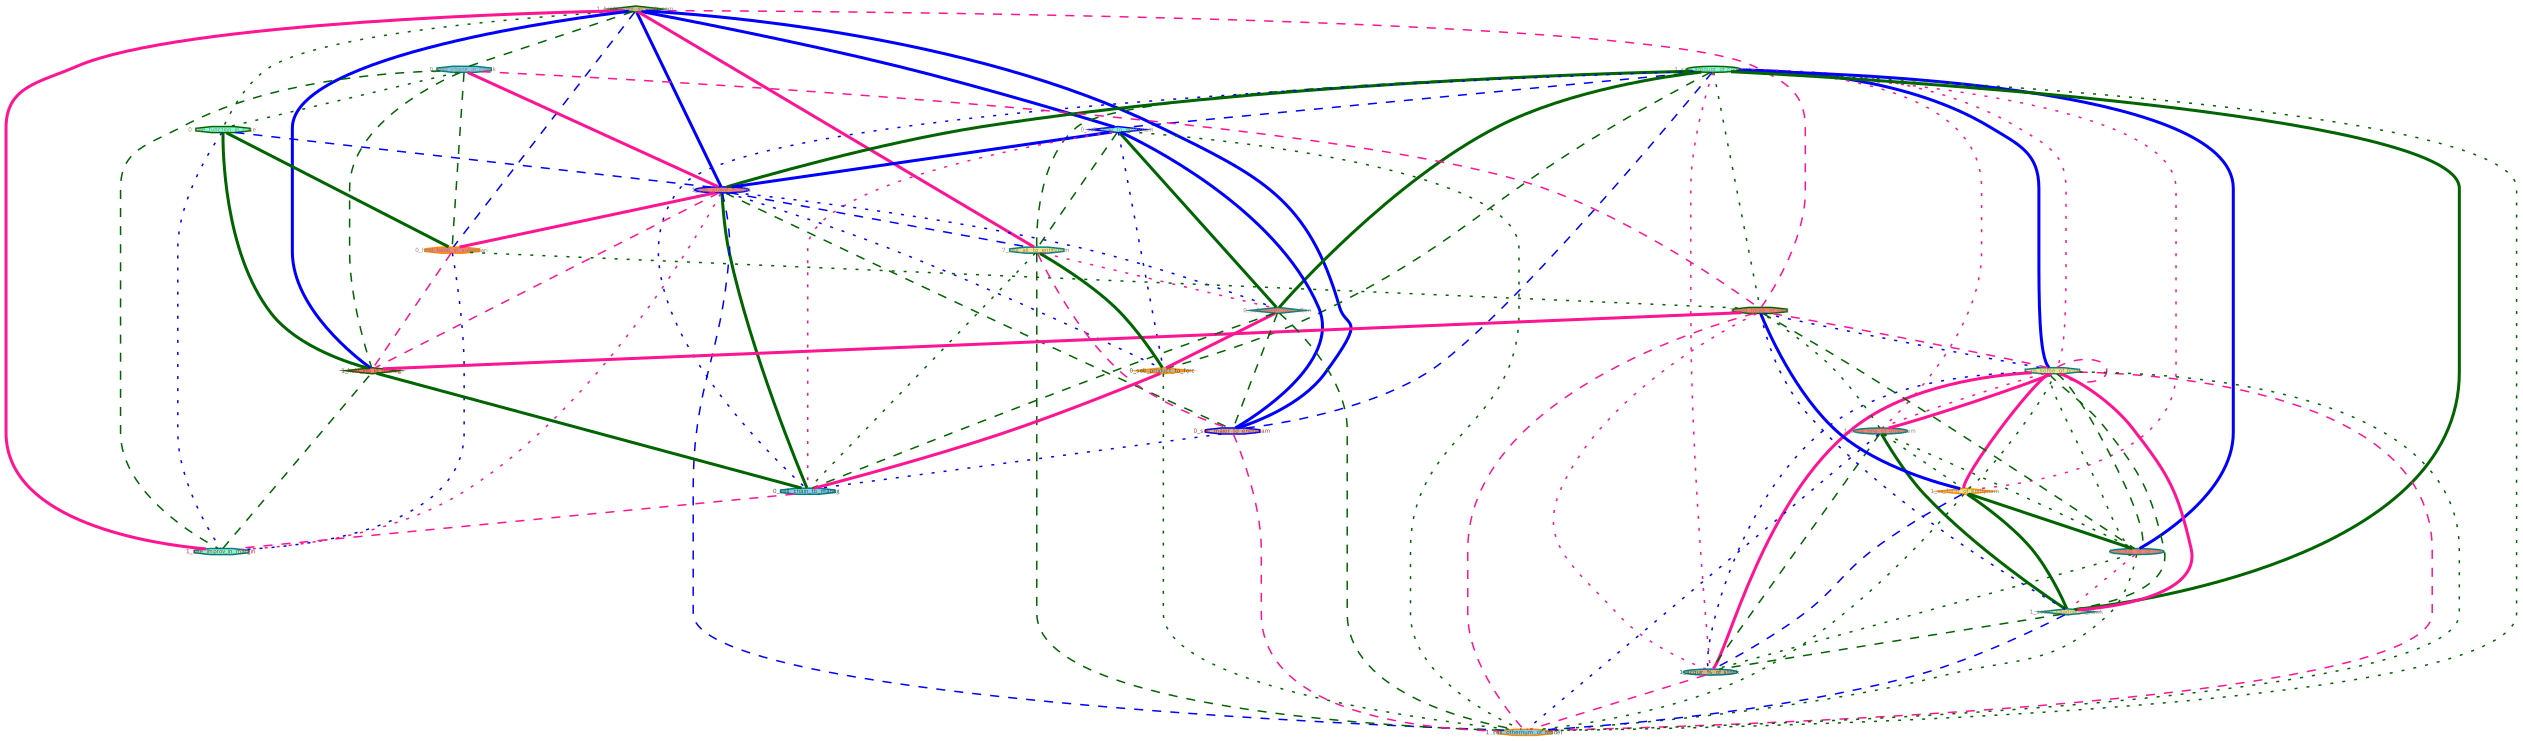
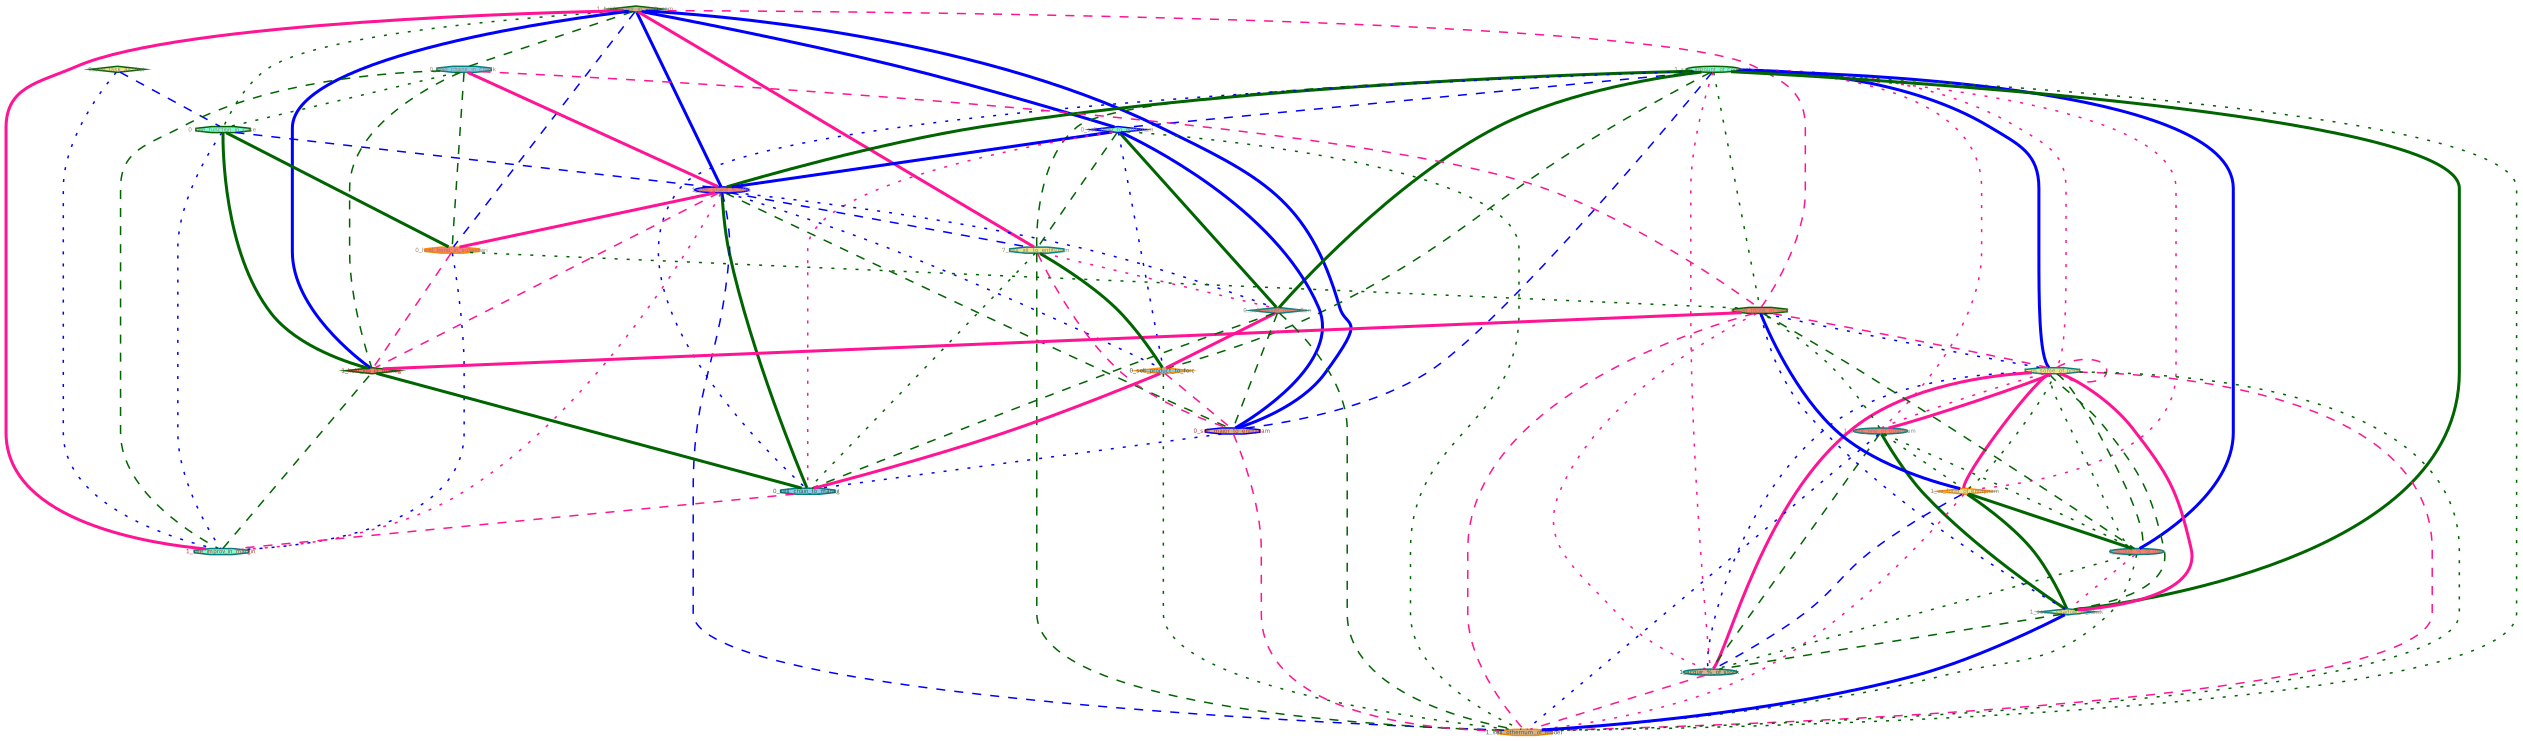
none -> (118, 69)
(1163, 371) -> (1163, 371)
none -> (1198, 401)
(1756, 673) -> (1756, 673)
(1810, 699) -> (1810, 699)
(1525, 732) -> (1525, 732)
